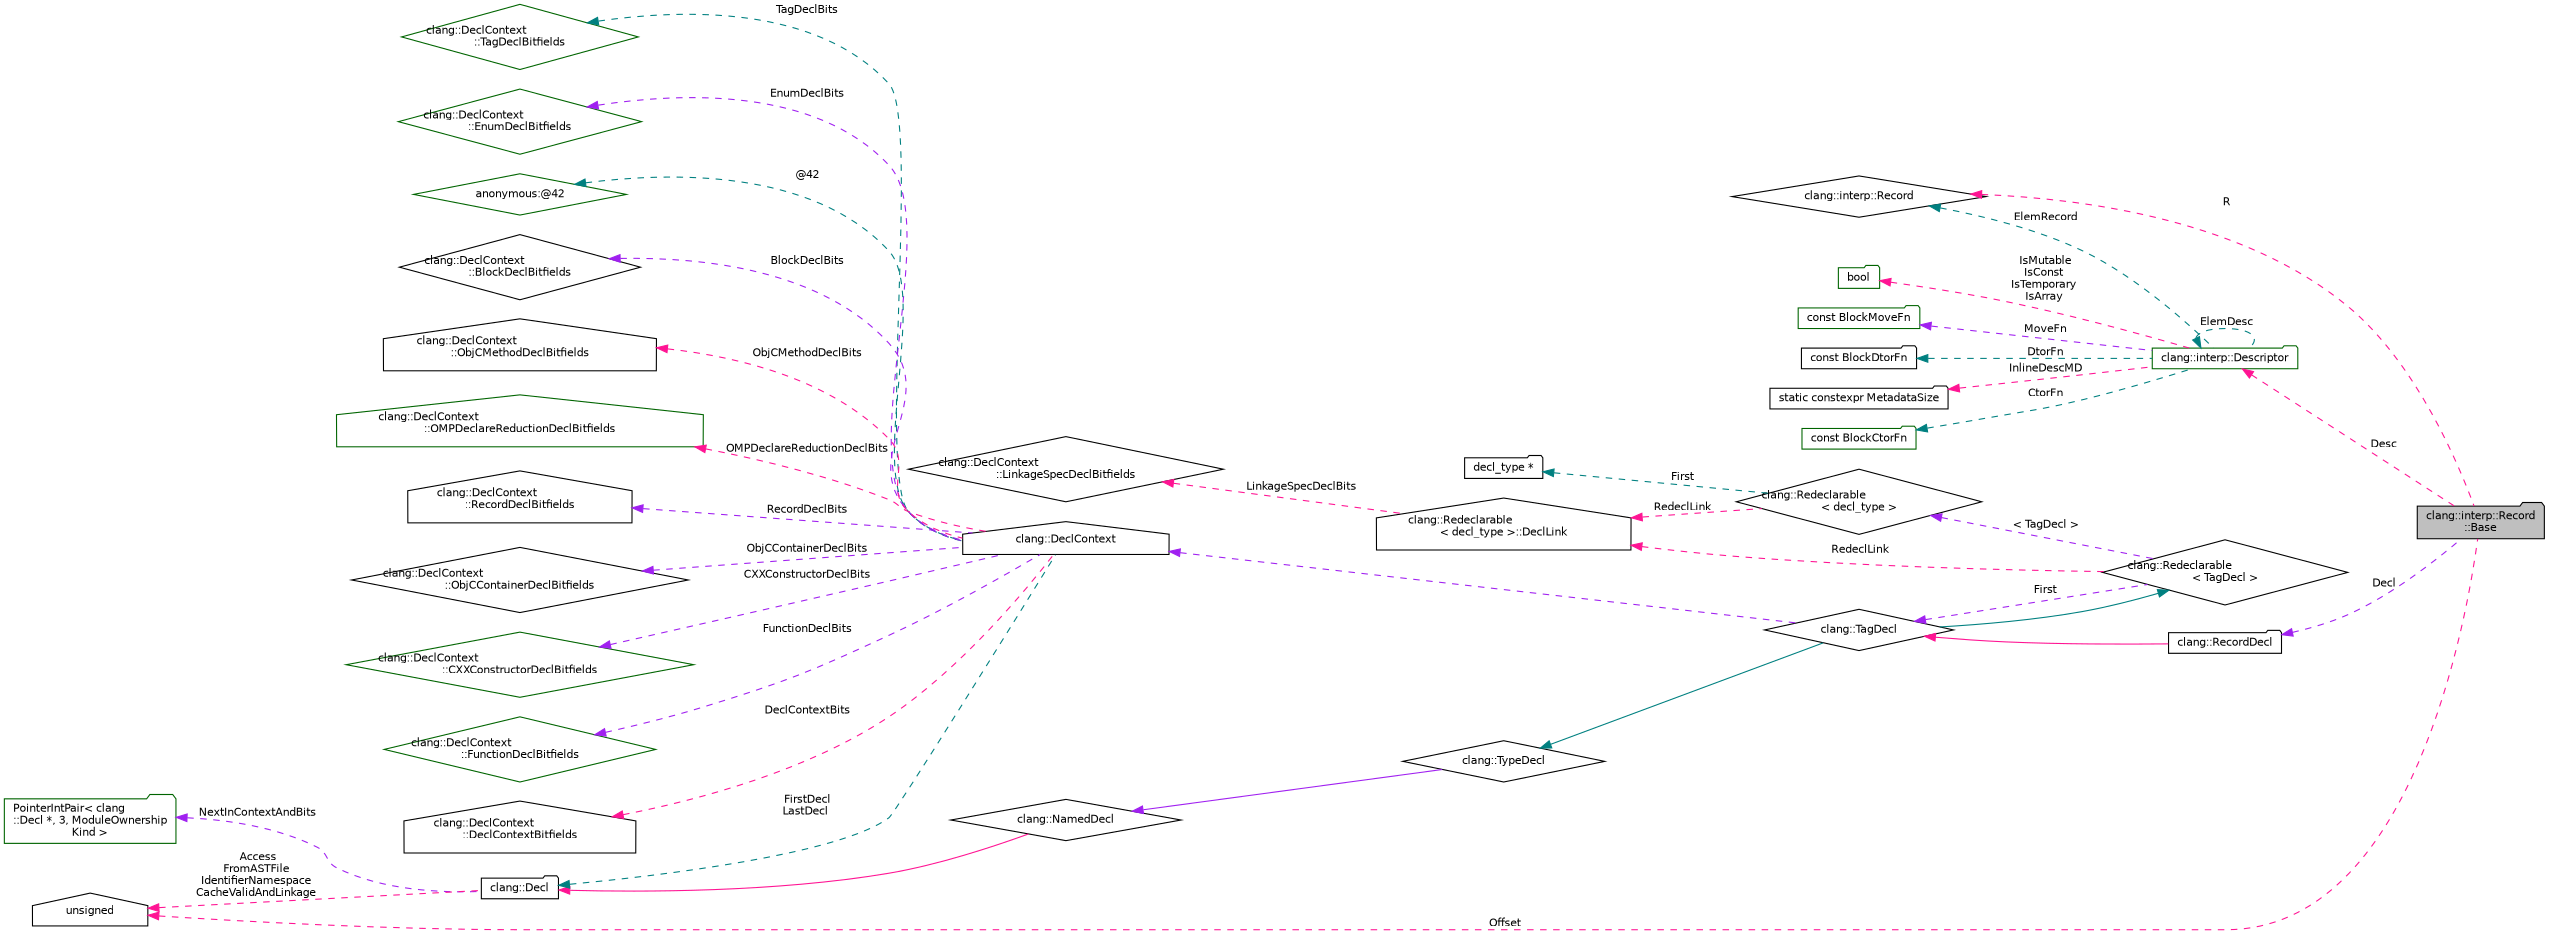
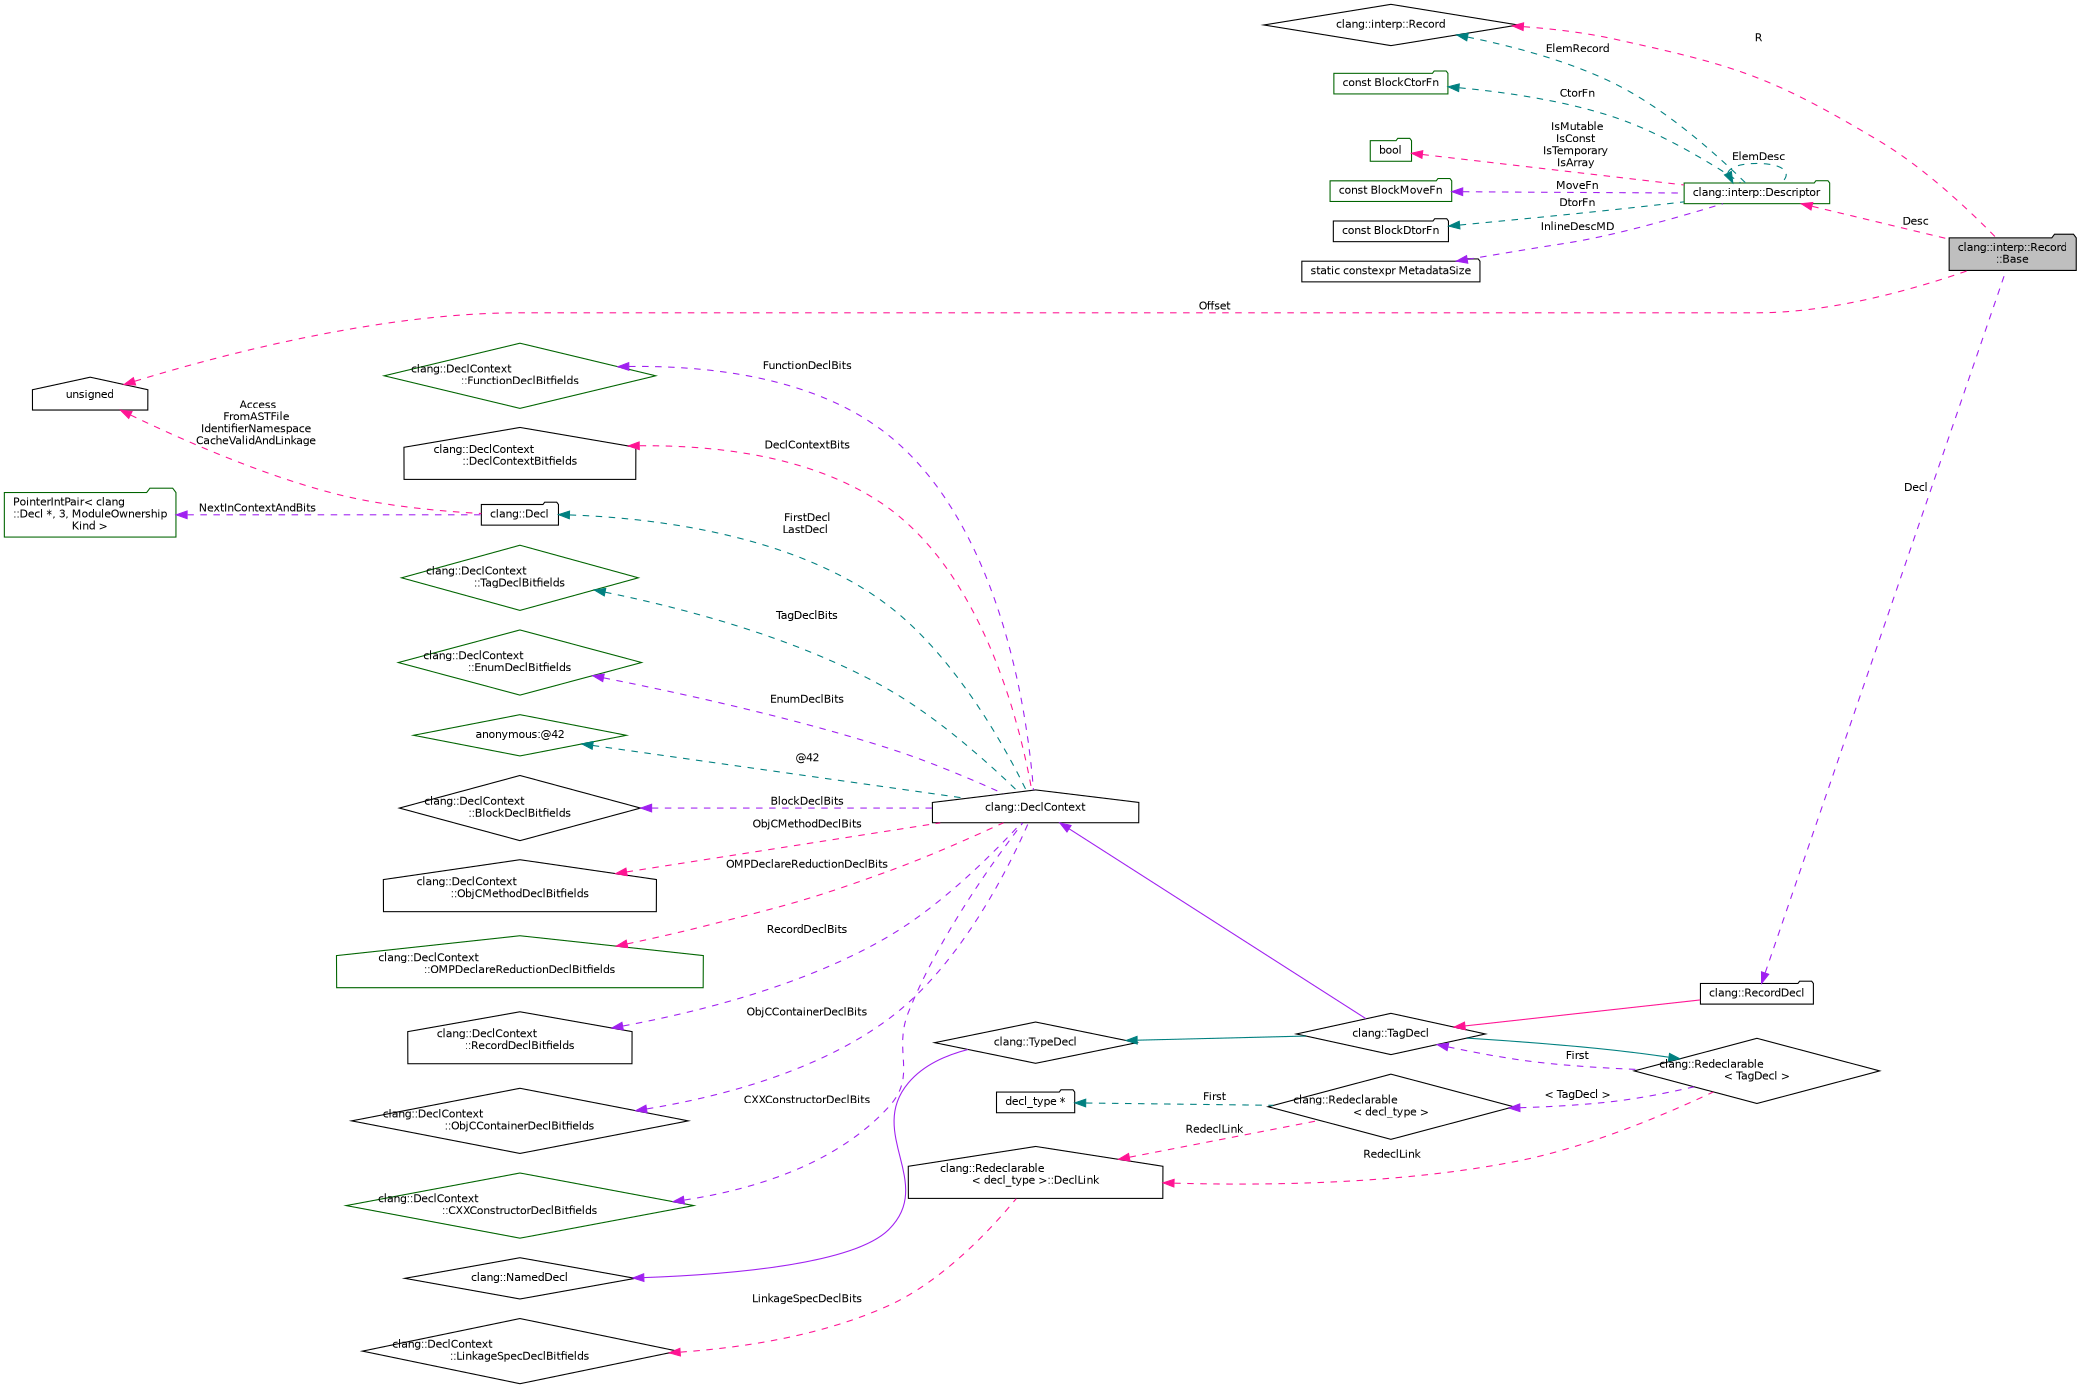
(2056, 378) -> (1596, 238)
(1488, 588) -> (1217, 924)
(802, 884) -> none
